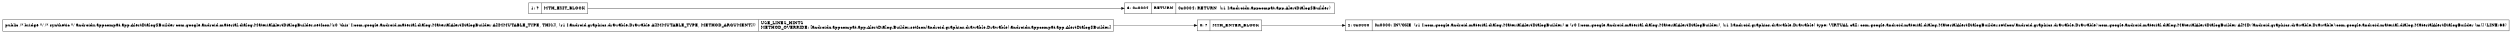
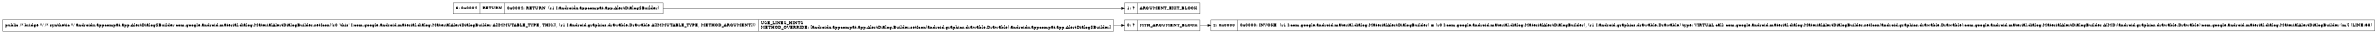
(565, 8) -> (1169, 8)
(855, 8) -> (892, 8)
(1236, 25) -> (1169, 25)
